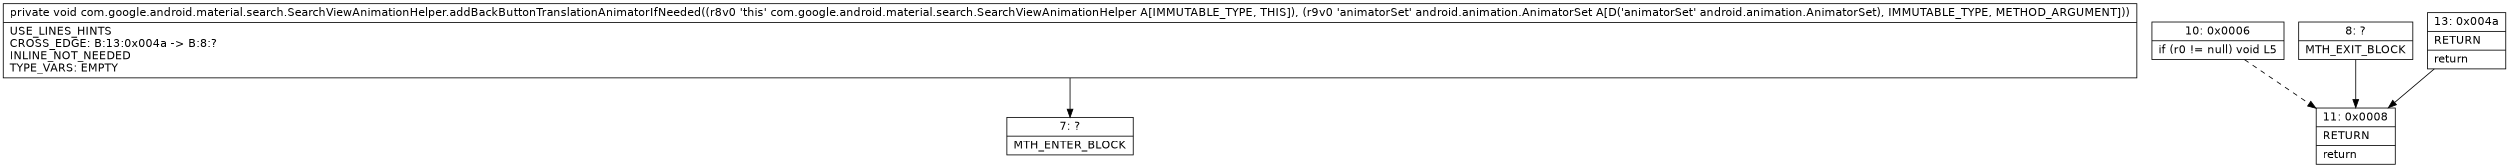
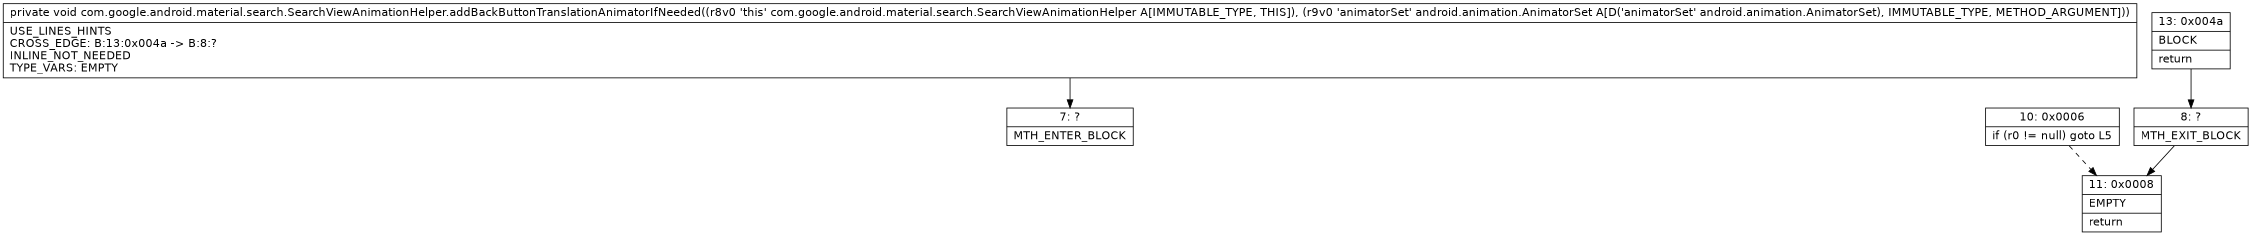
(2458, 40) -> (2178, 40)
(2218, 50) -> (2052, 136)
(2414, 86) -> (2191, 84)
(2346, 136) -> (2107, 203)
